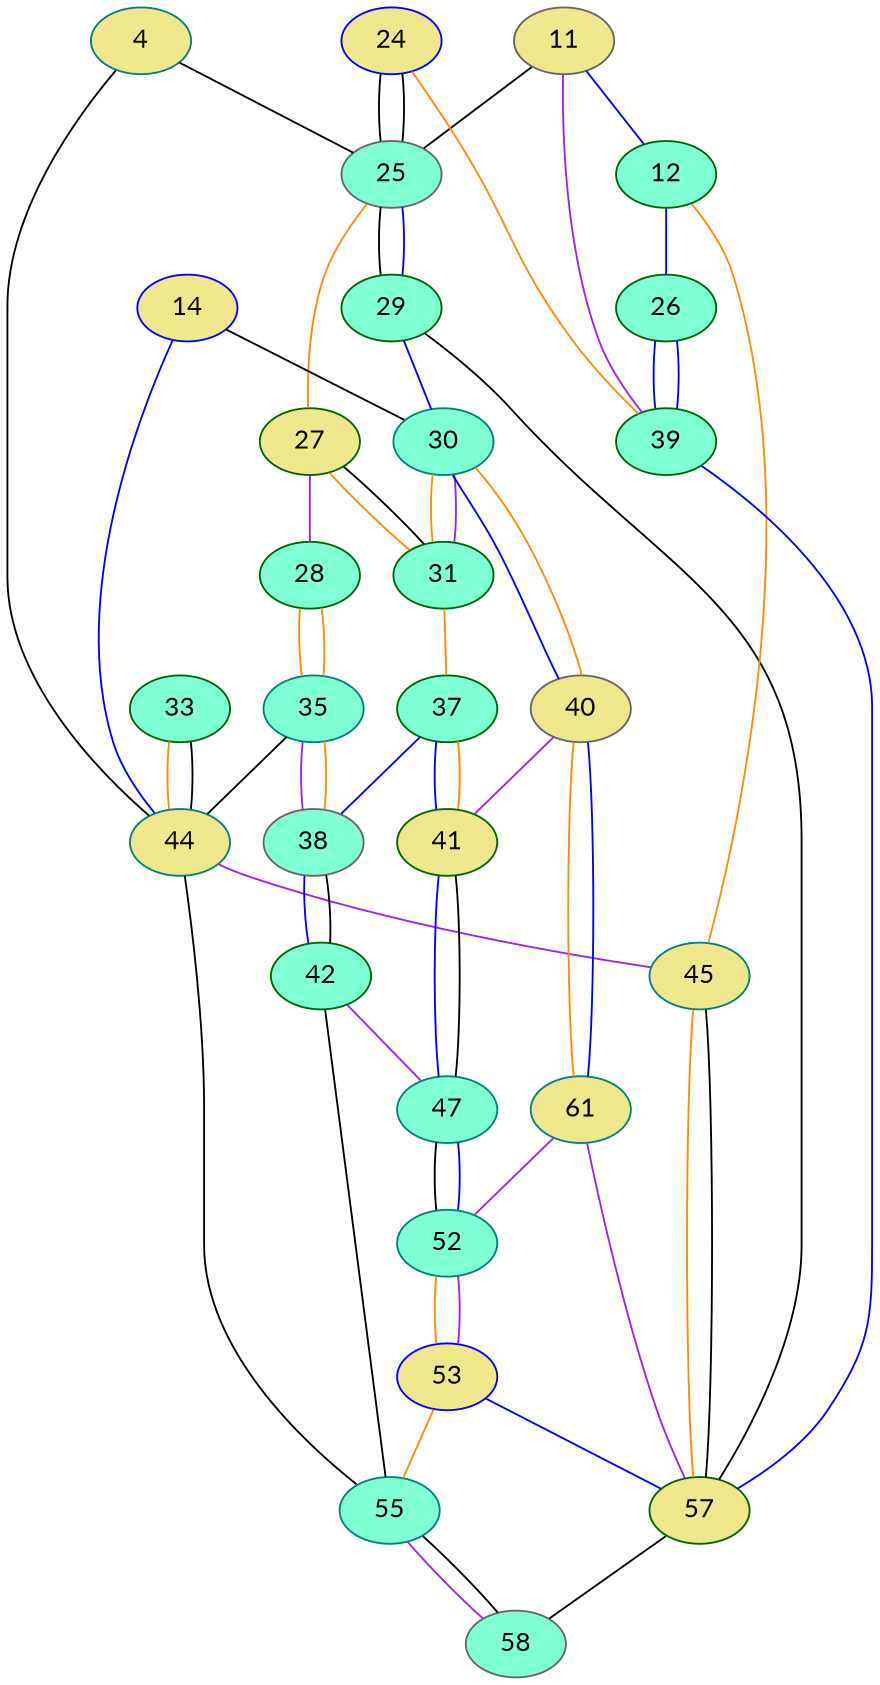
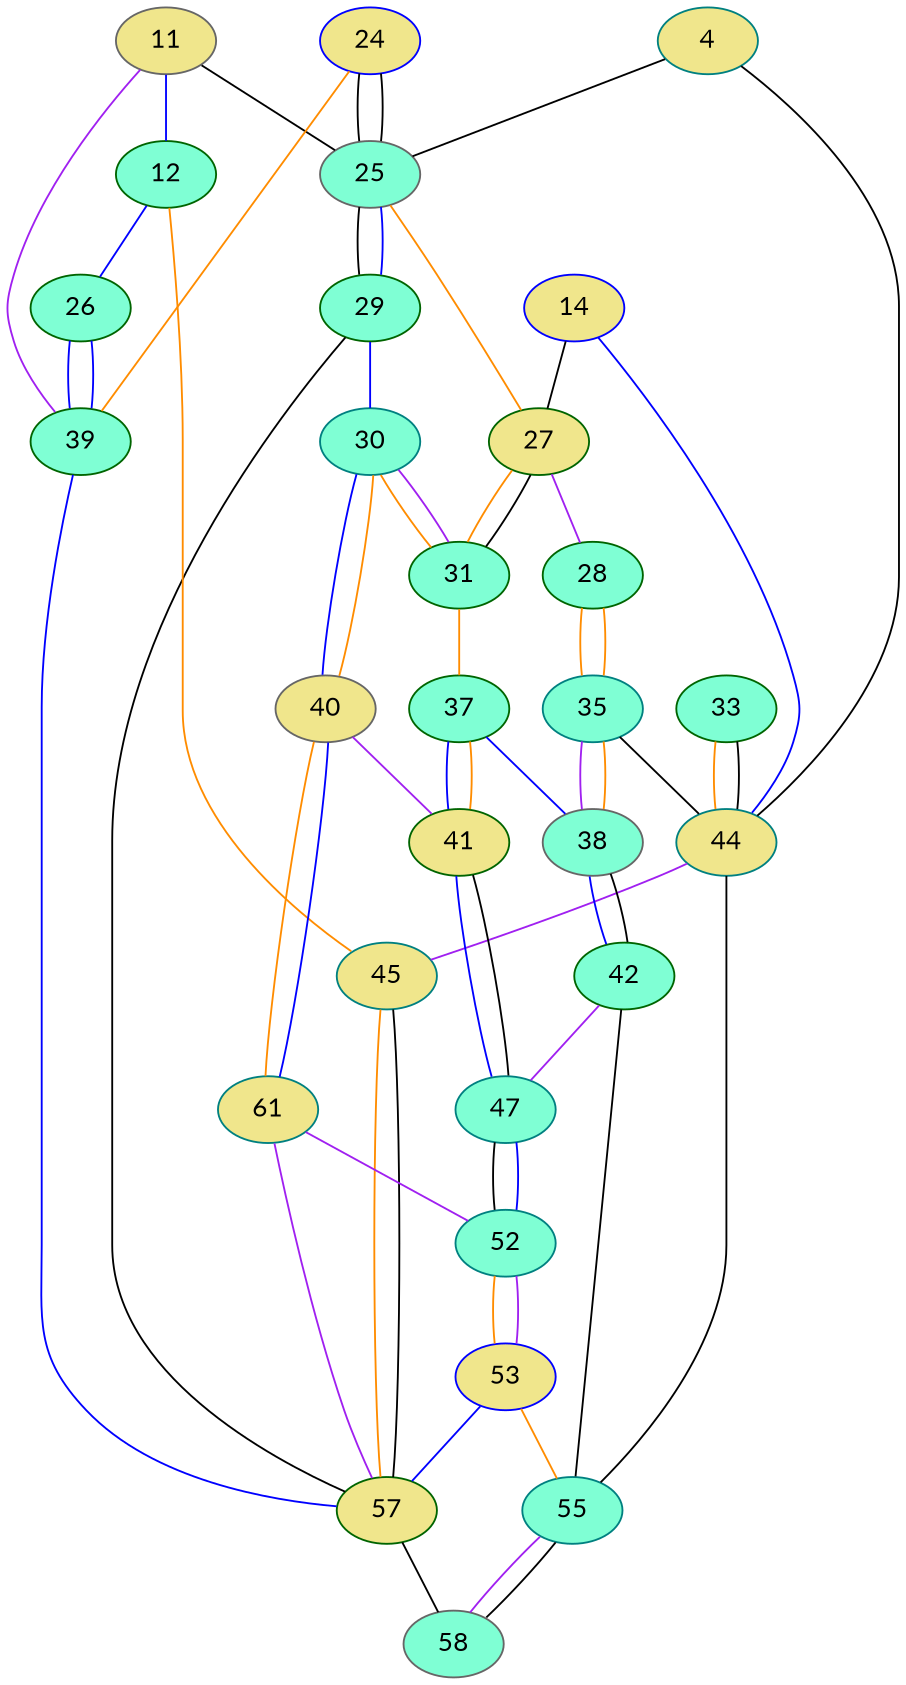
(320, 377) -> (557, 375)
